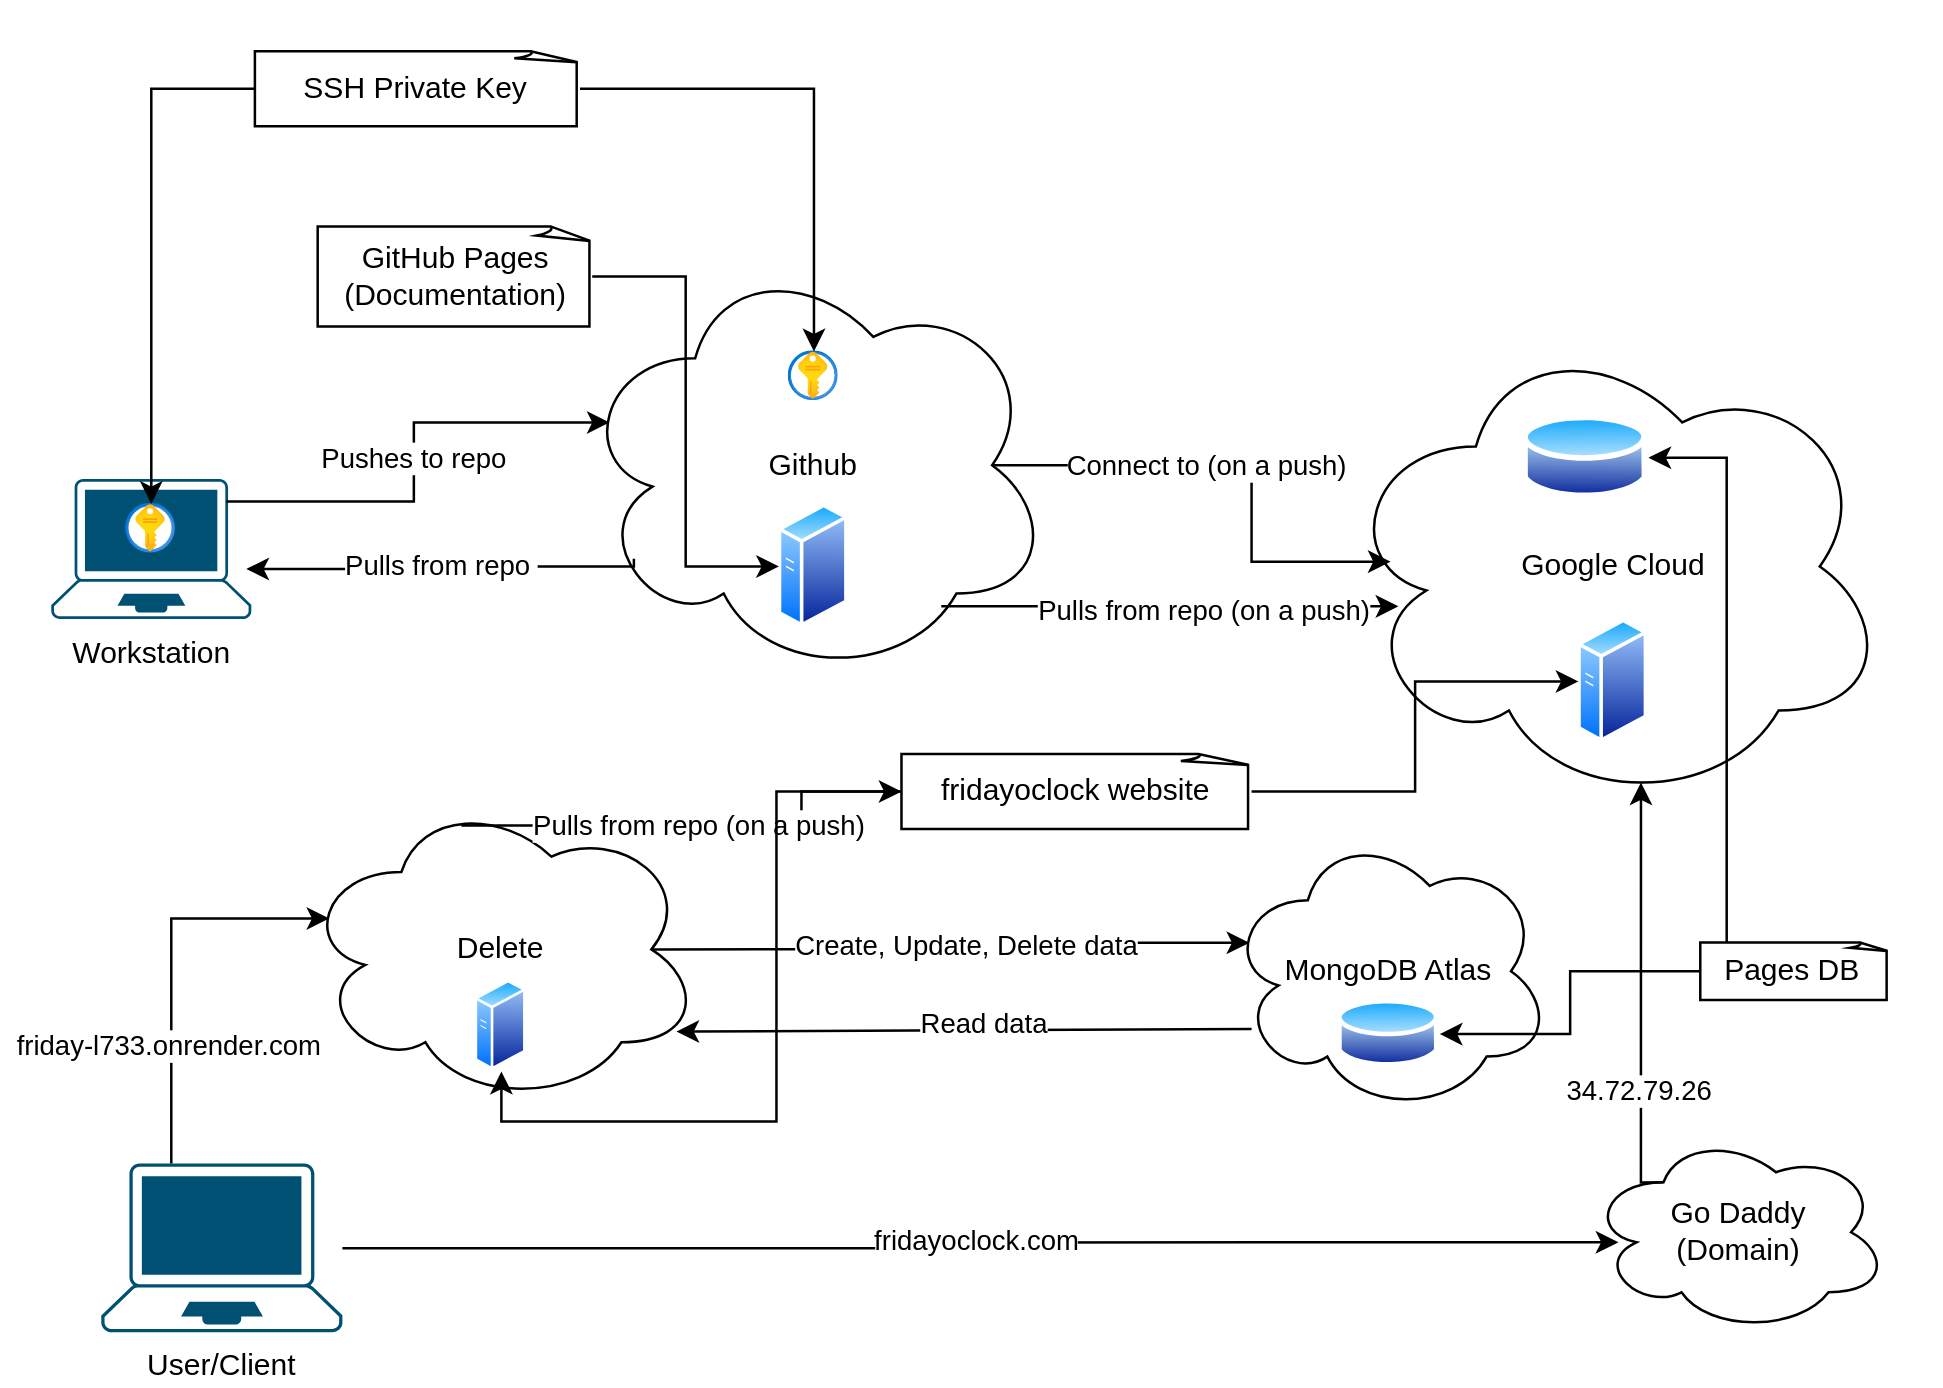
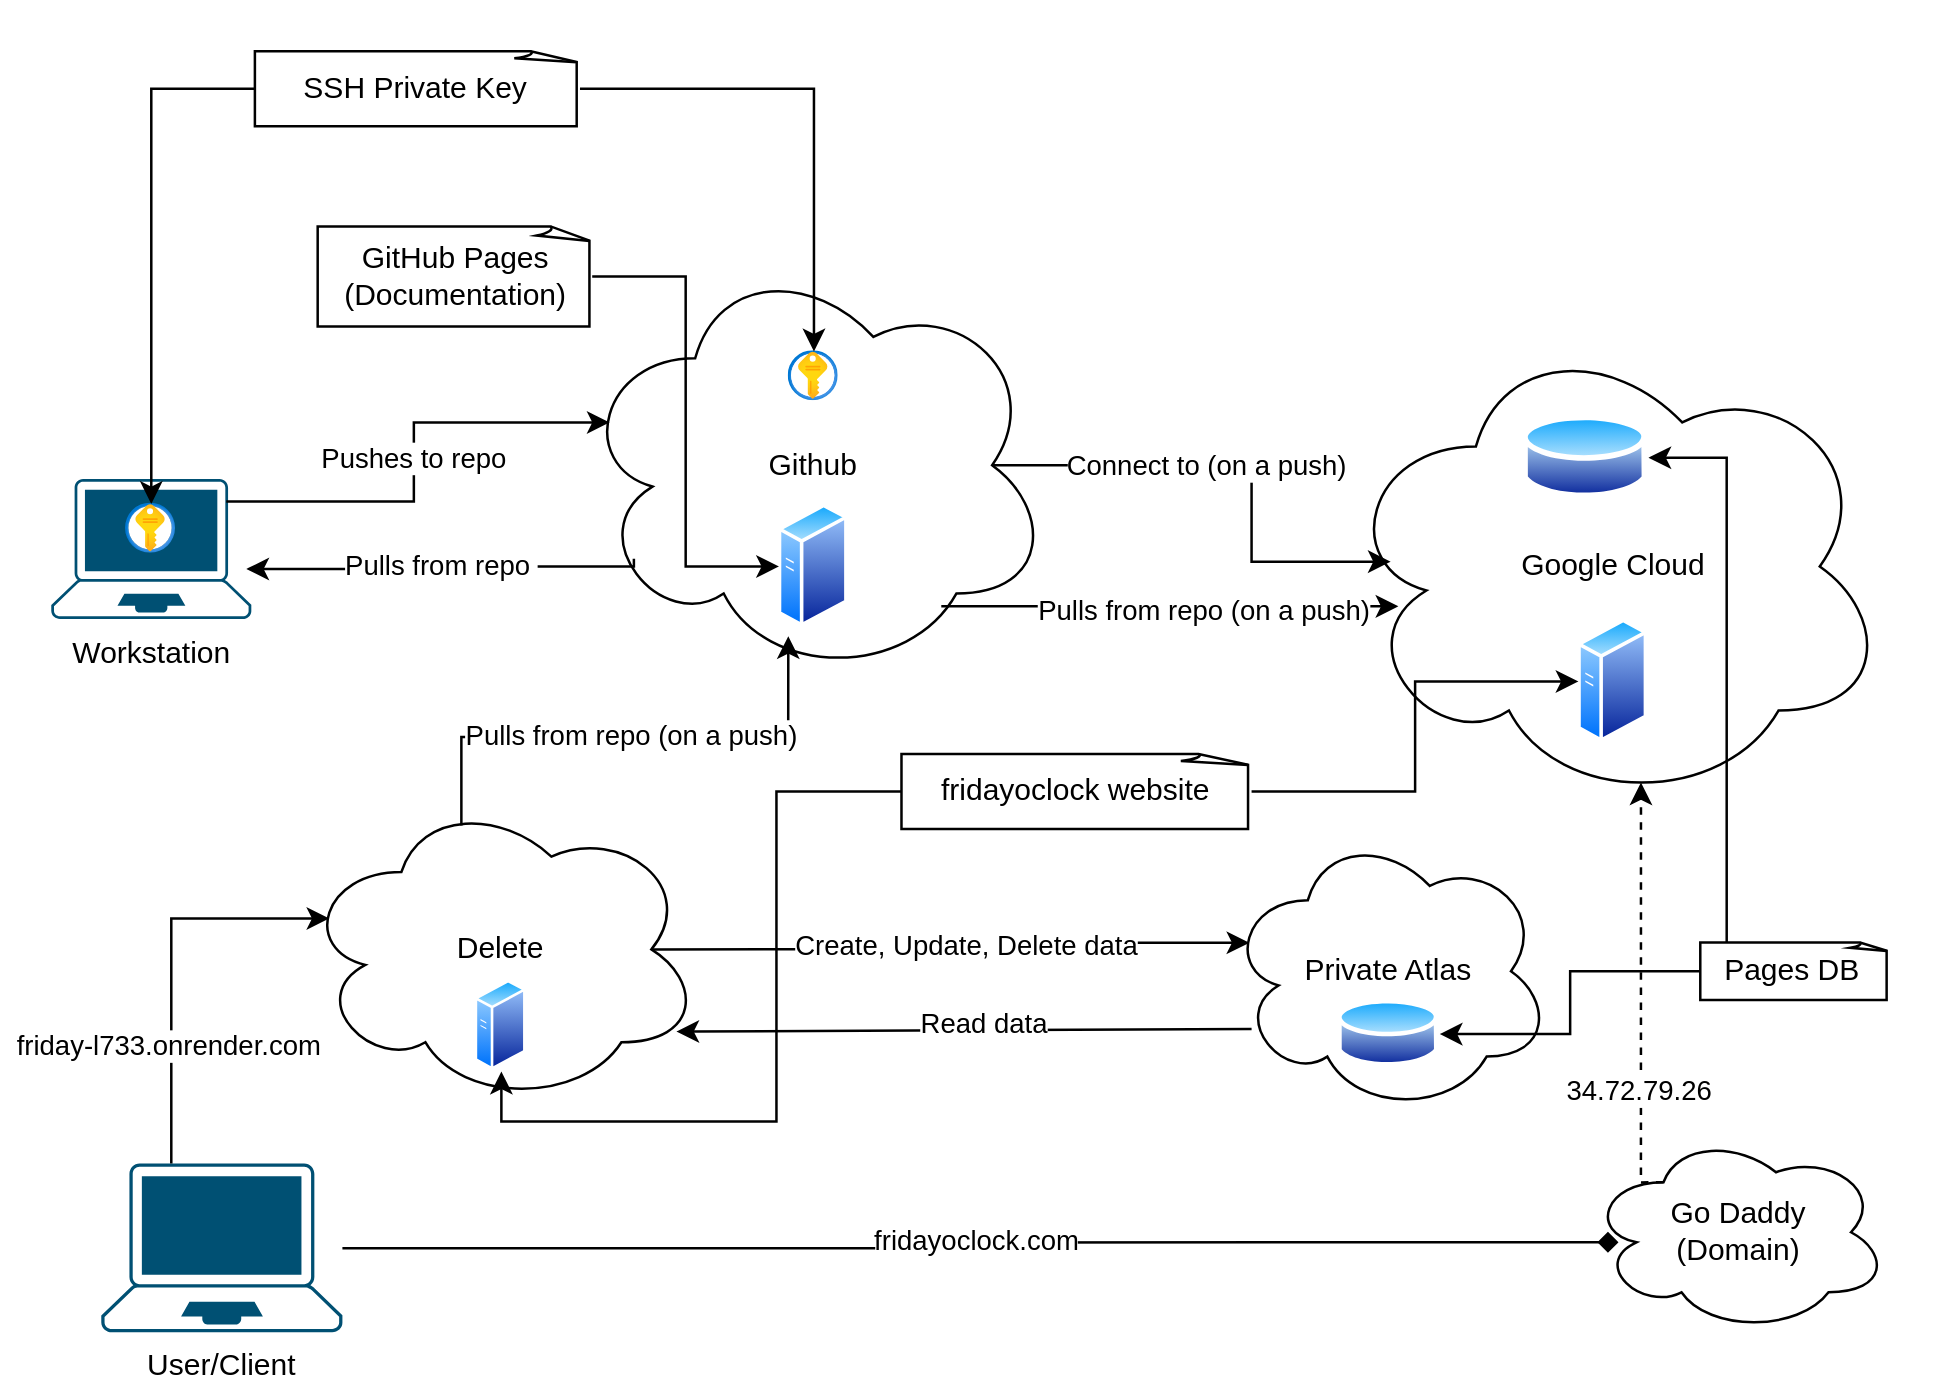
(526, 825) -> (461, 749)
(1641, 882) -> (1641, 882)
(1389, 971) -> (1389, 971)
(1599, 1242) -> (1598, 1242)
